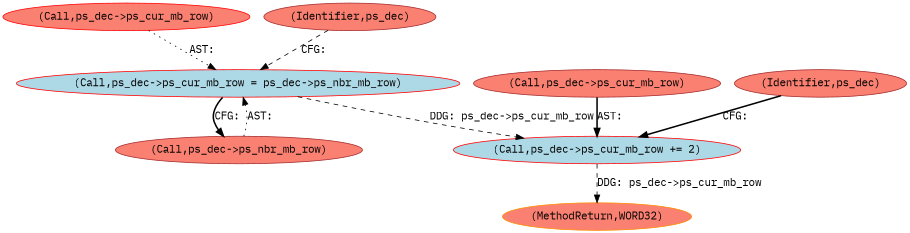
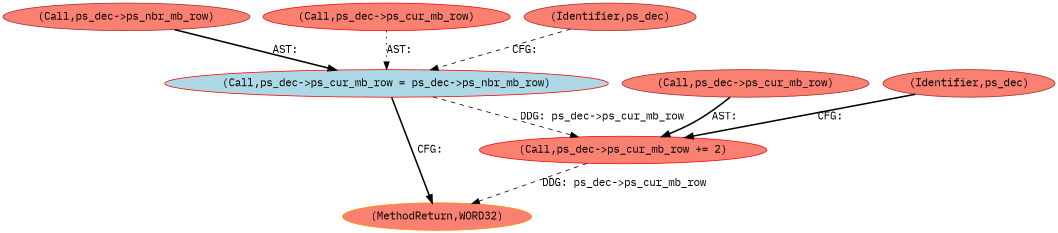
(214, 113) -> (410, 146)
(247, 121) -> (251, 49)
(597, 150) -> (623, 150)
